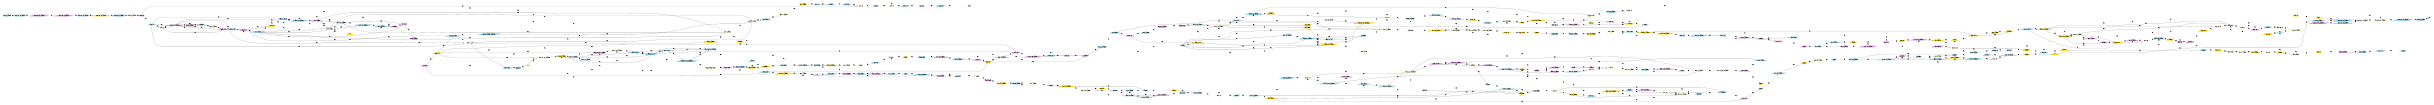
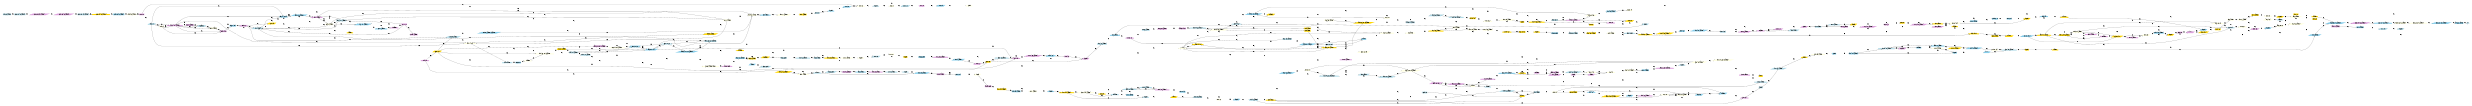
(2354, 21) -> (2348, 23)
(1488, 23) -> (1488, 21)
(2268, 34) -> (2268, 20)
